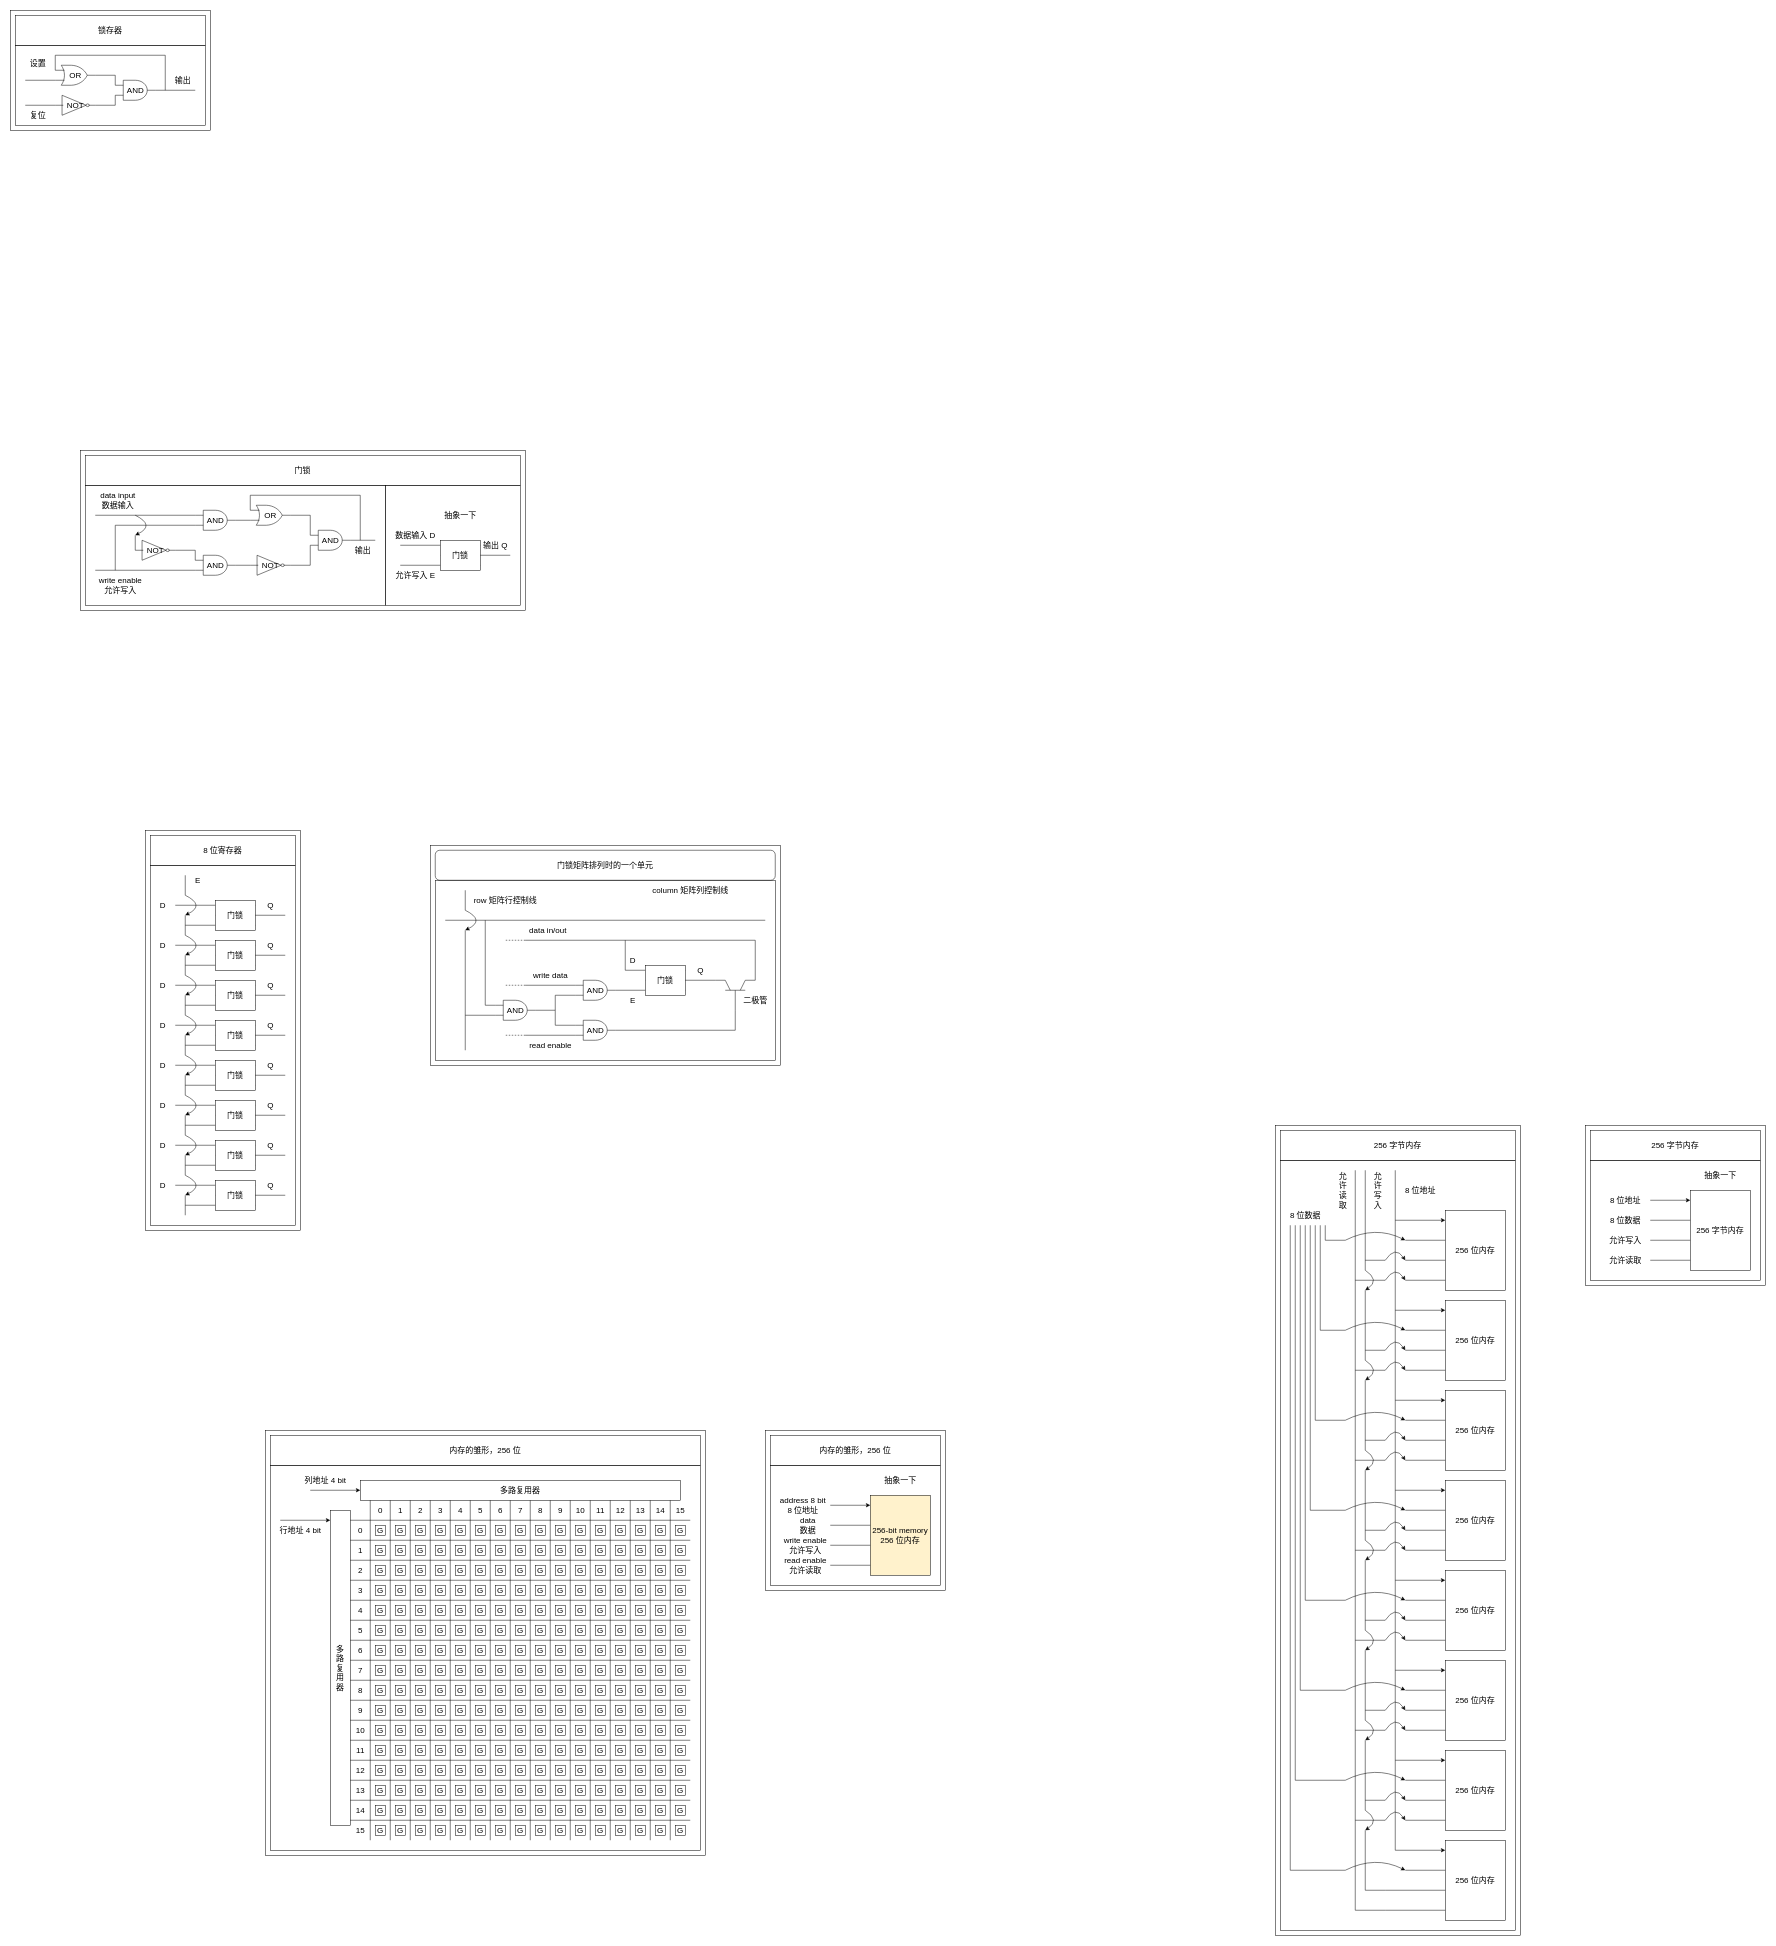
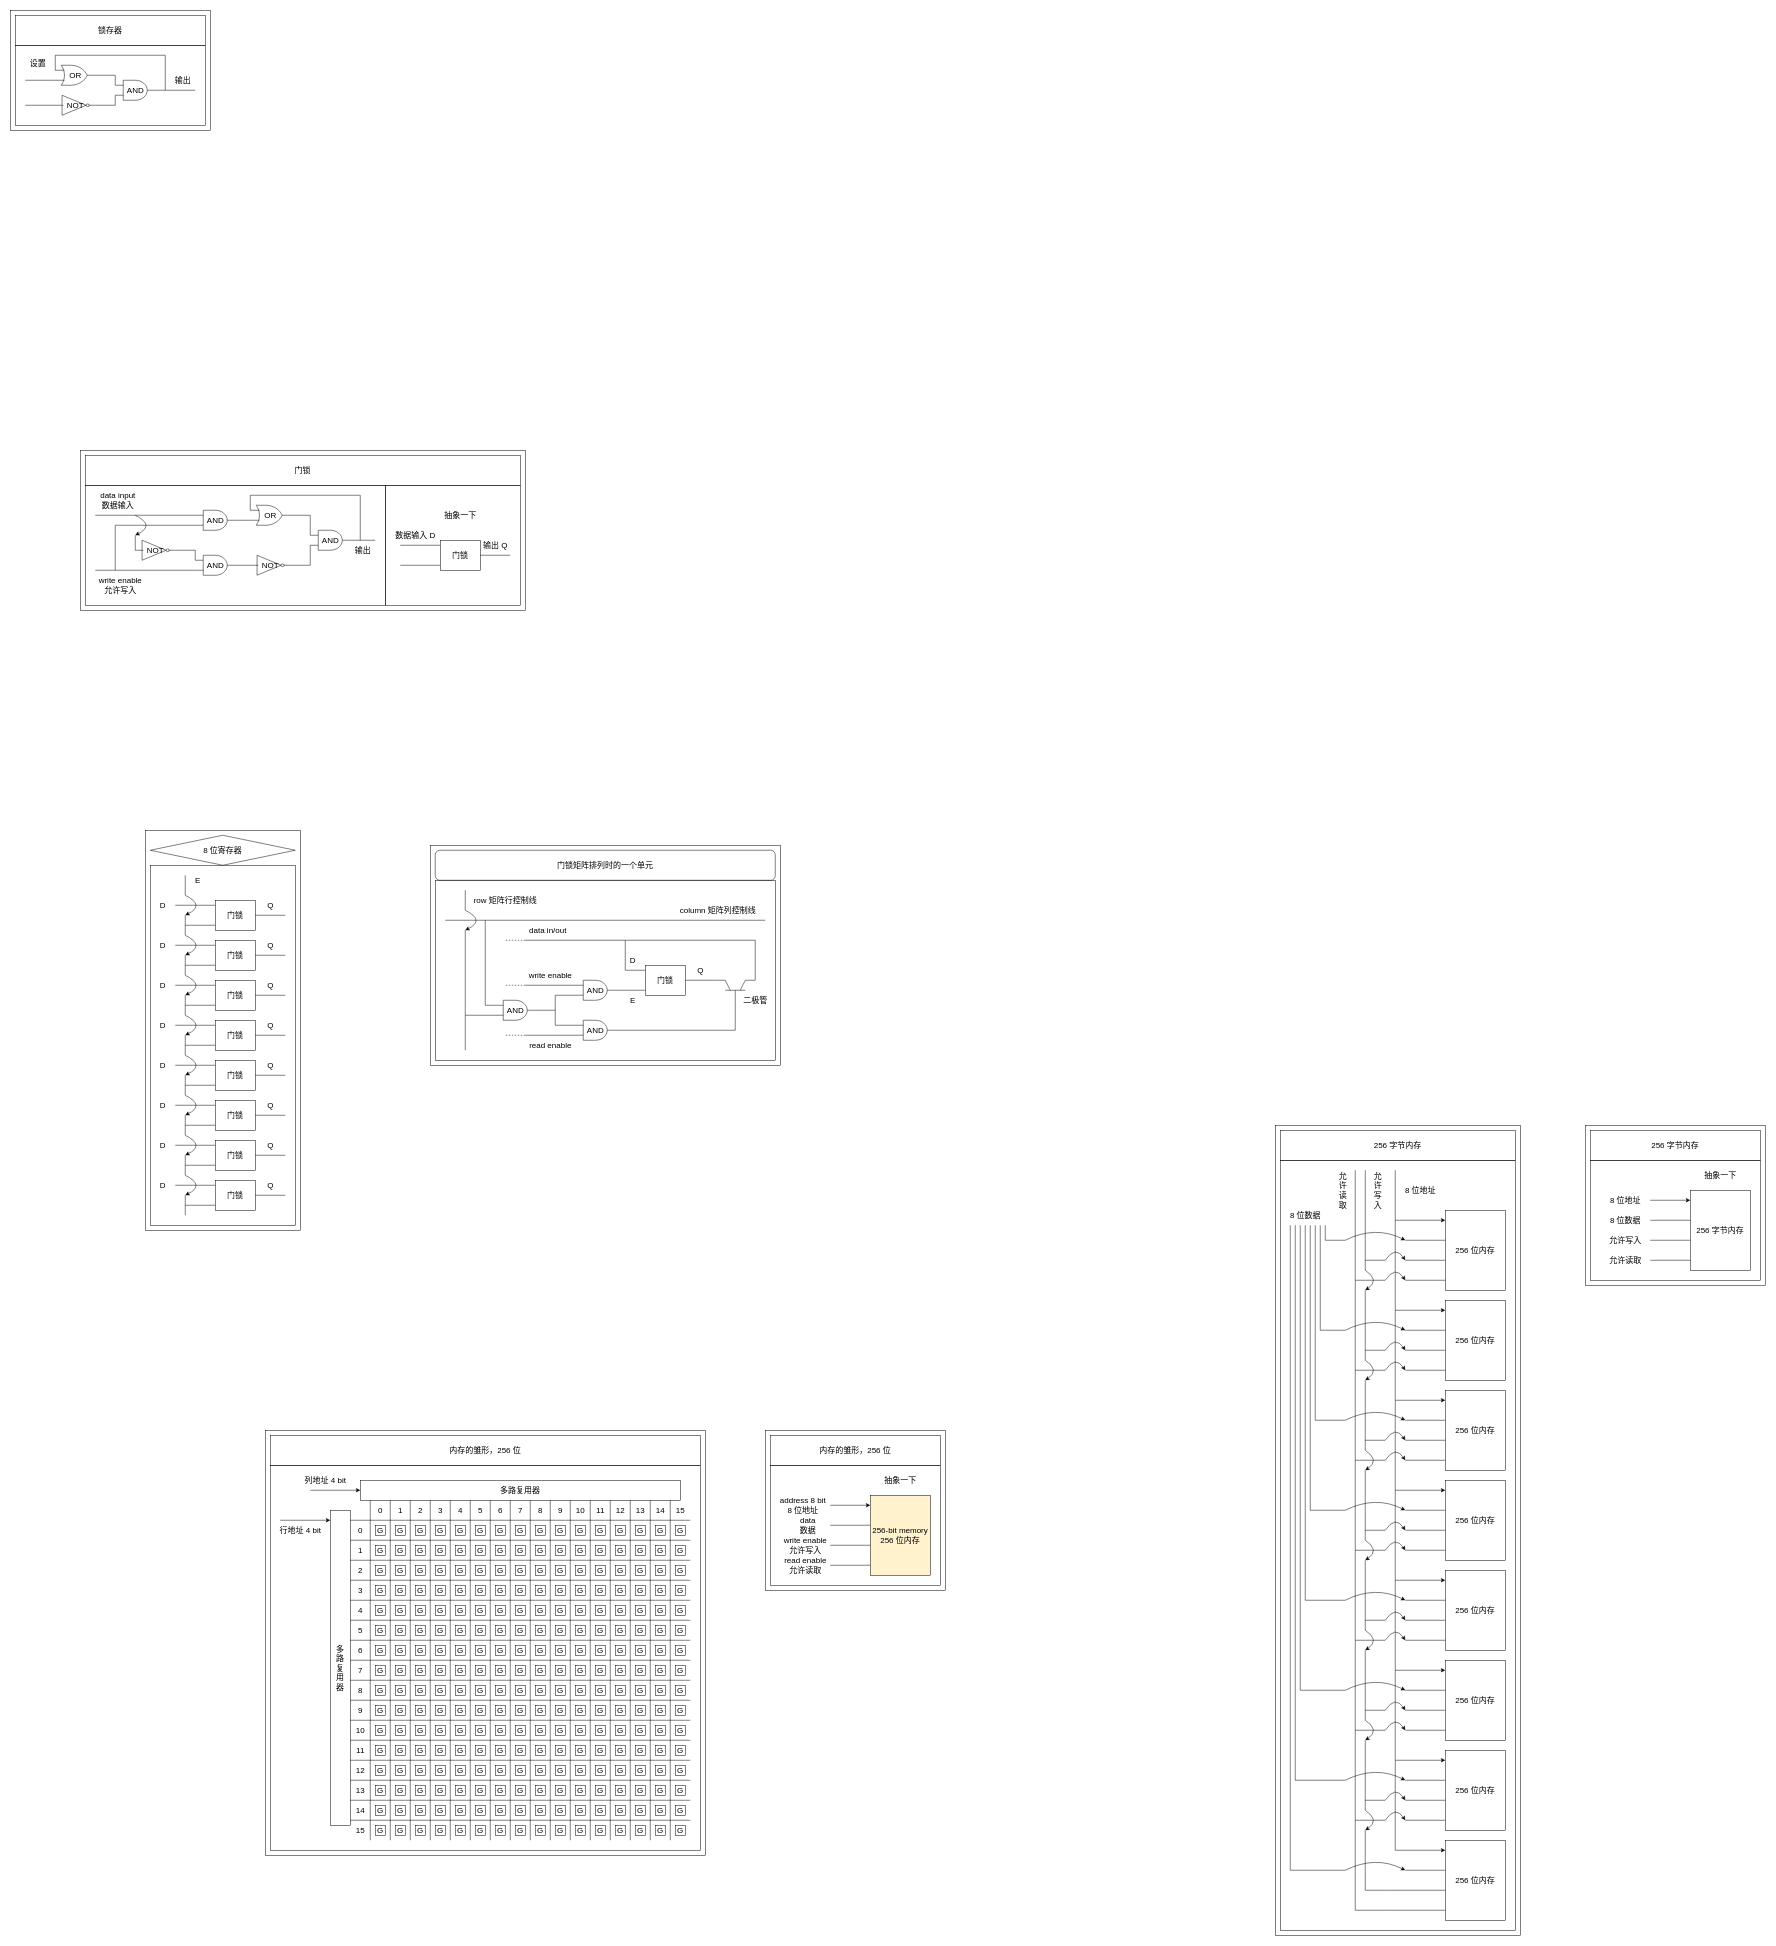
(38, 115) -> none
(415, 575) -> none
(223, 850) -> (223, 850)
(690, 890) -> (718, 910)
(551, 975) -> (551, 975)
